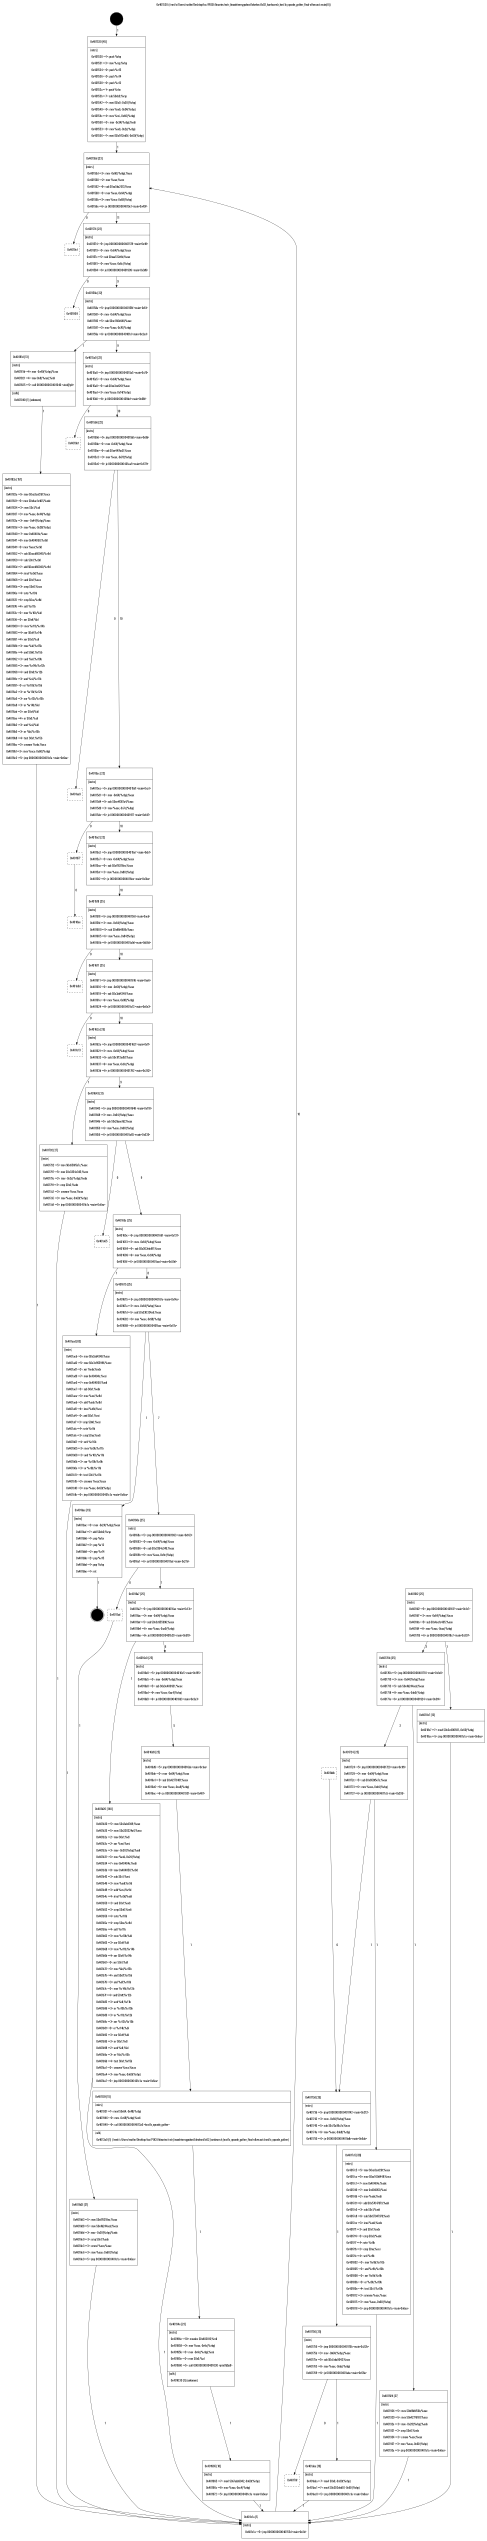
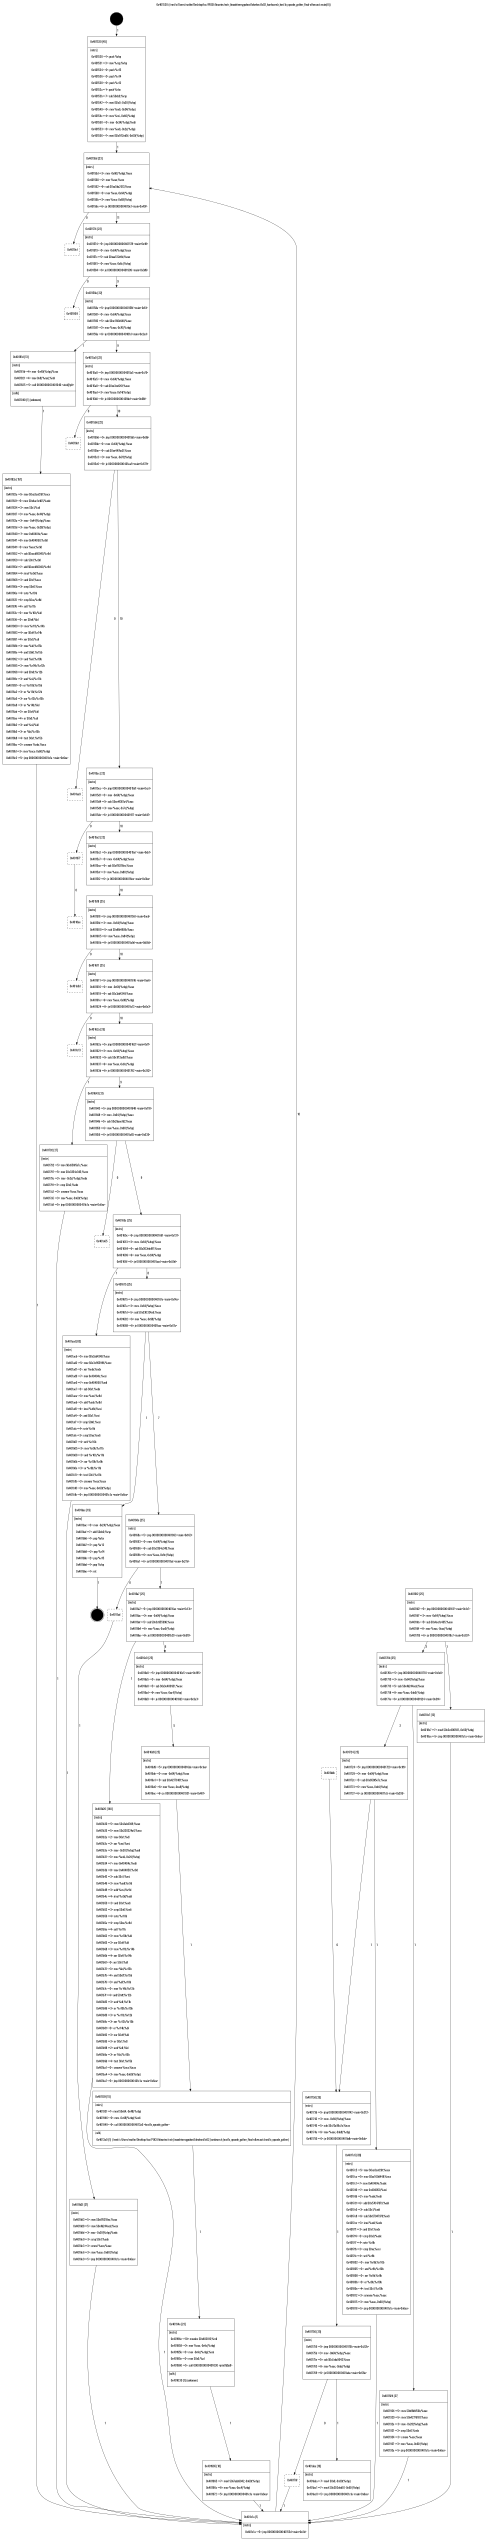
(302, 2505) -> (286, 2498)
